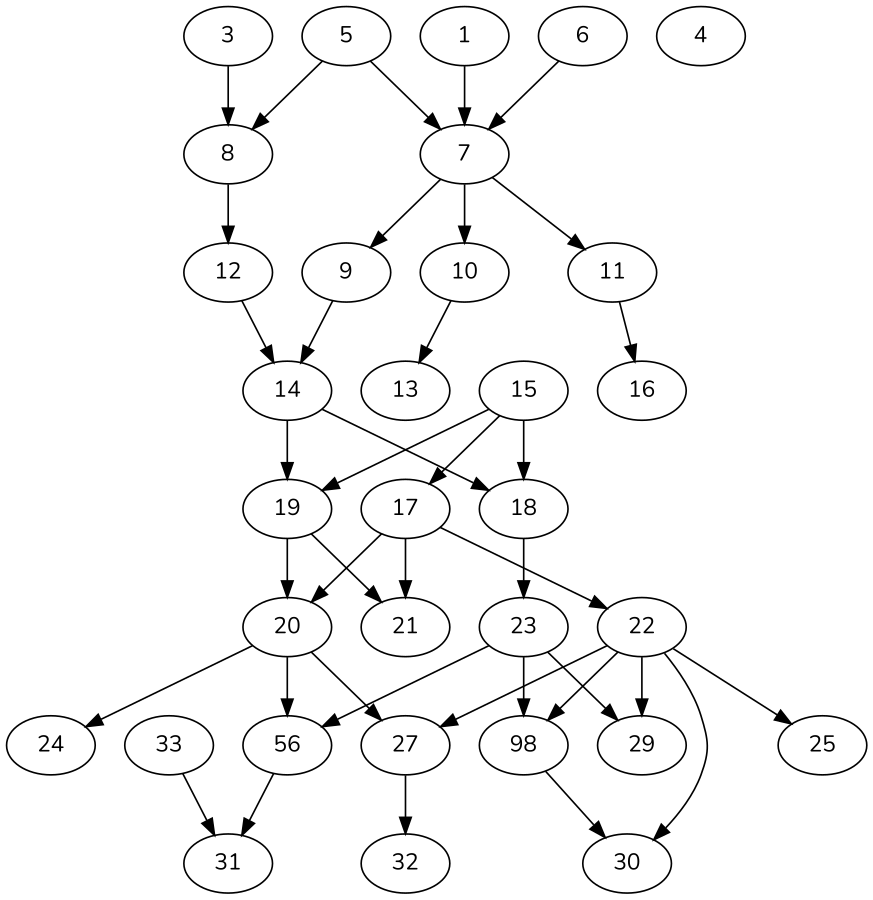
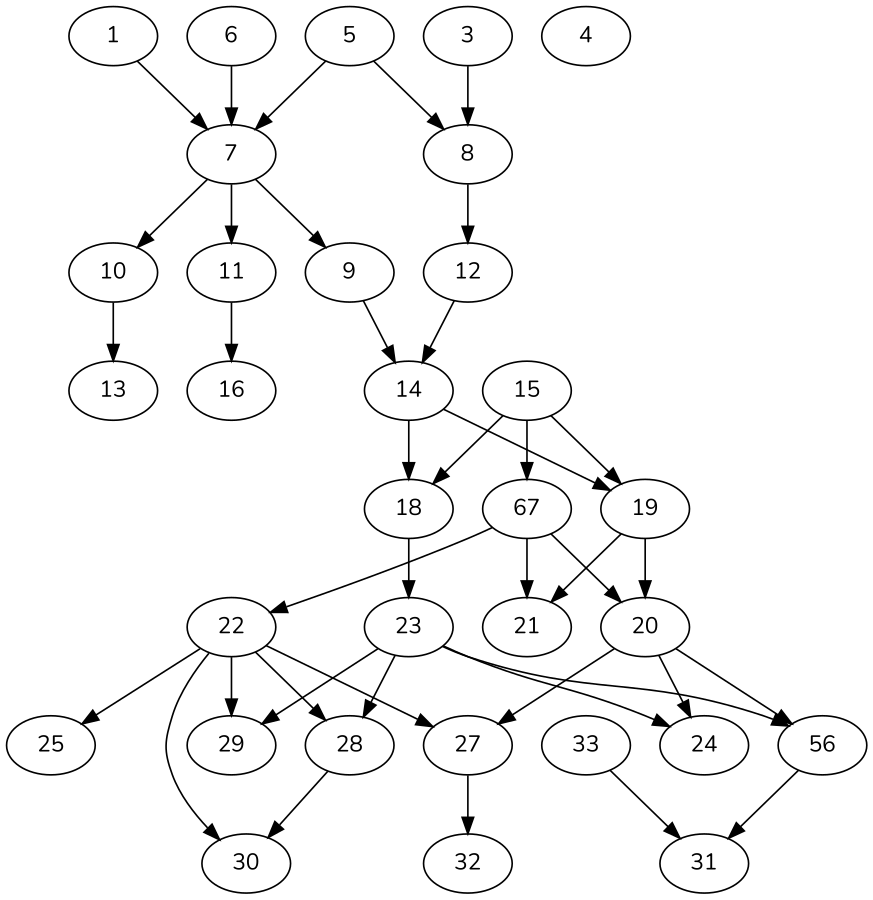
(405, 509) -> (527, 509)
none -> (575, 692)
(524, 745) -> (350, 745)
